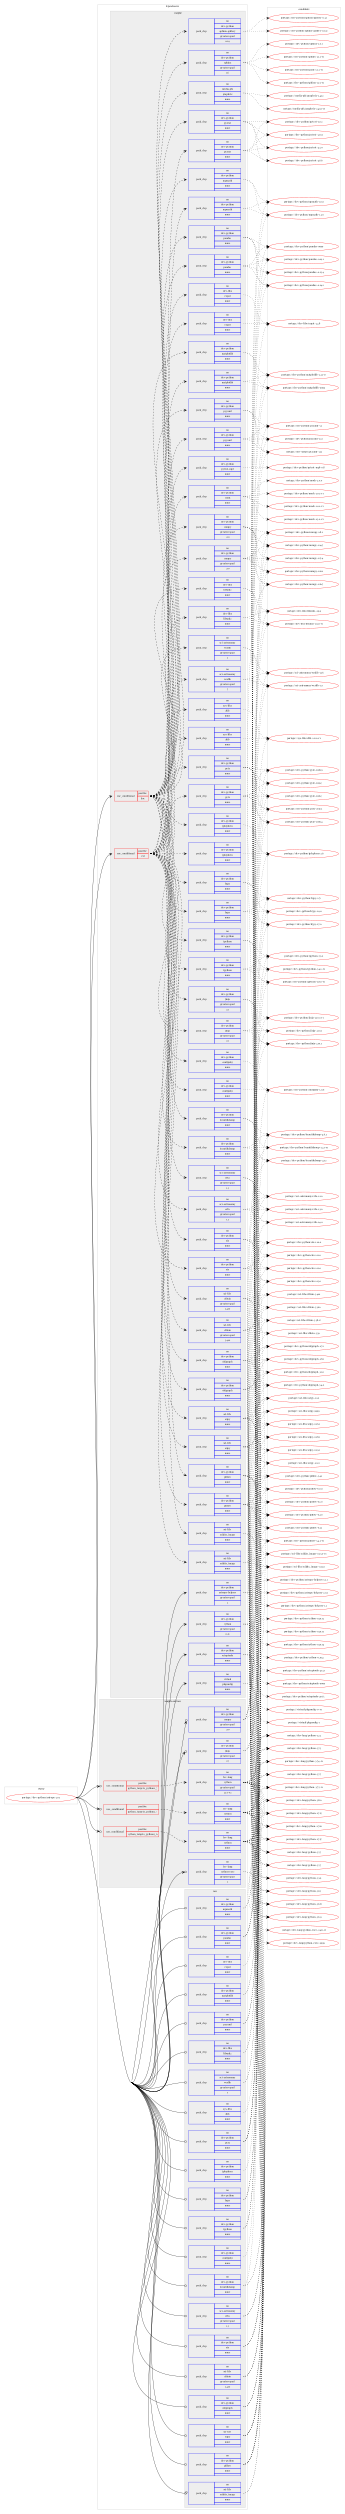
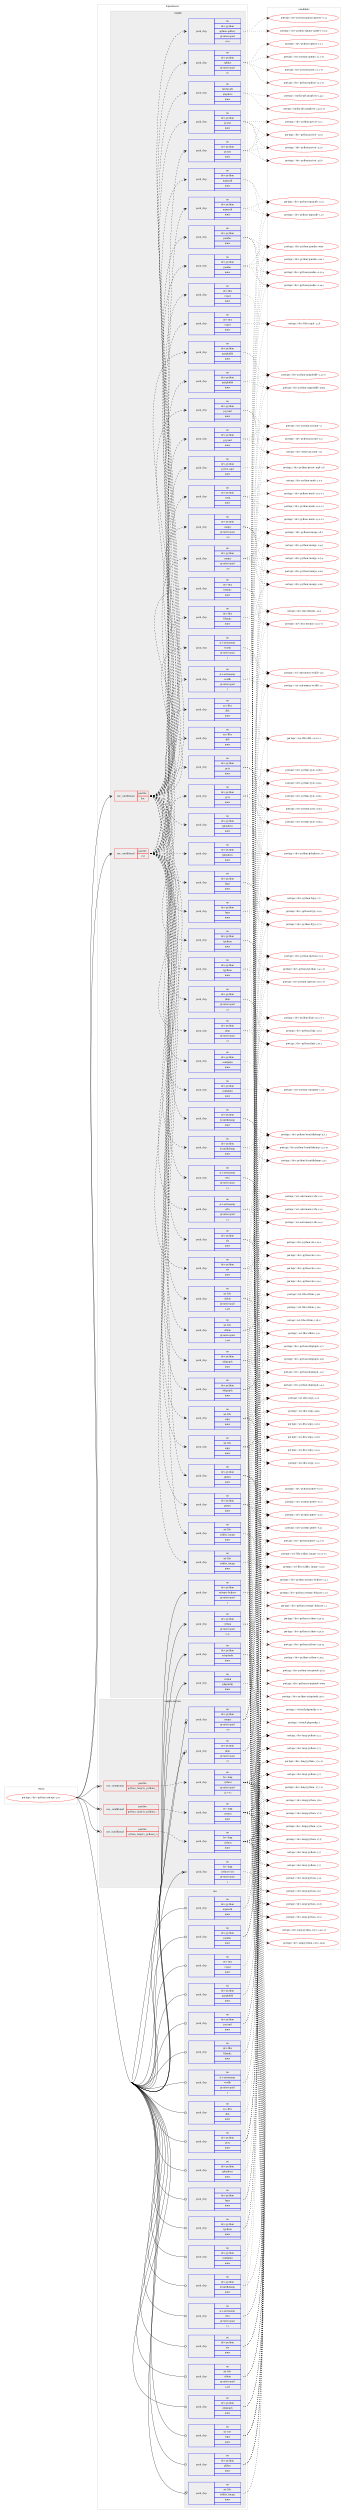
(304, 1476) -> none
